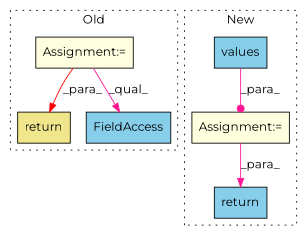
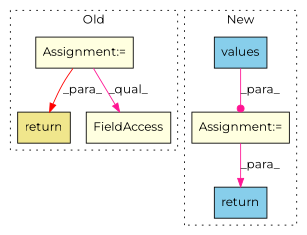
(129, 128) -> (129, 128)
